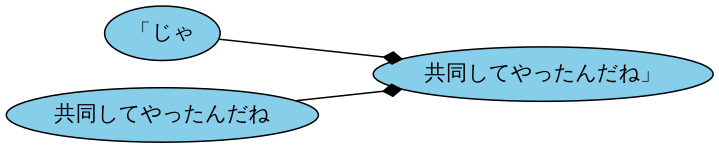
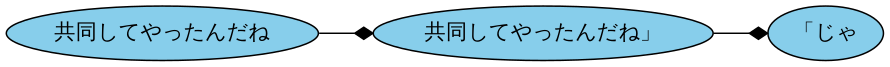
(301, 48) -> (731, 33)
